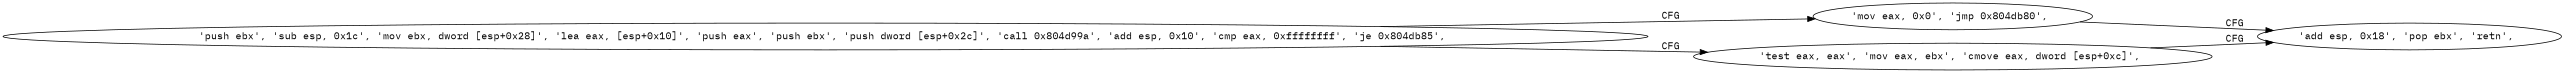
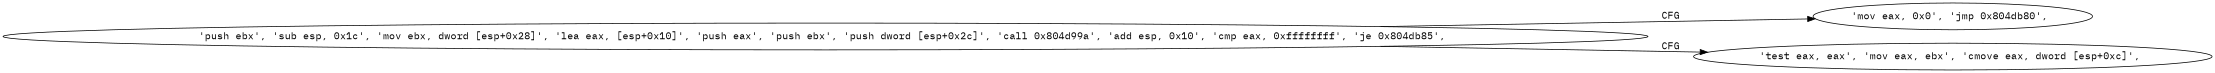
(2409, 36) -> none
